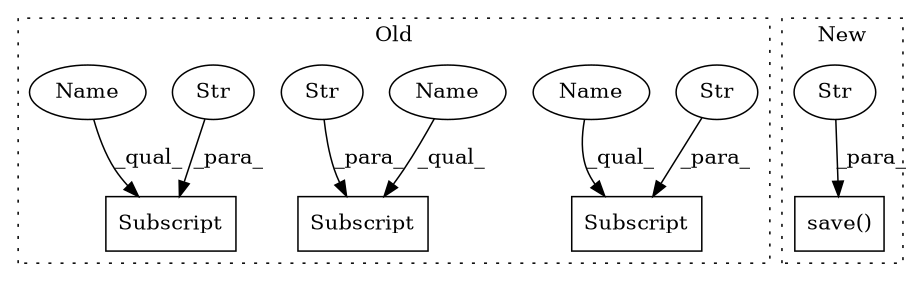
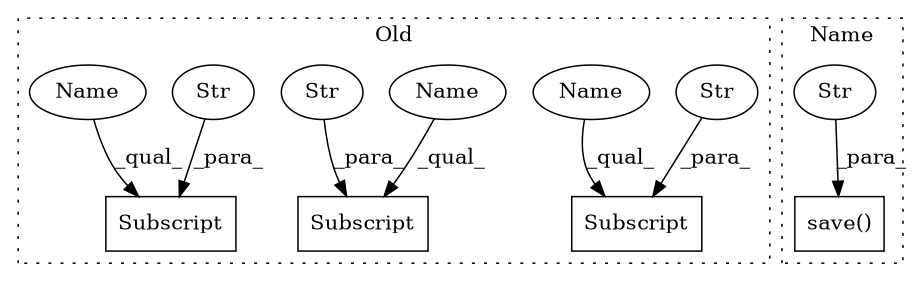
(842, 36) -> (842, 36)
